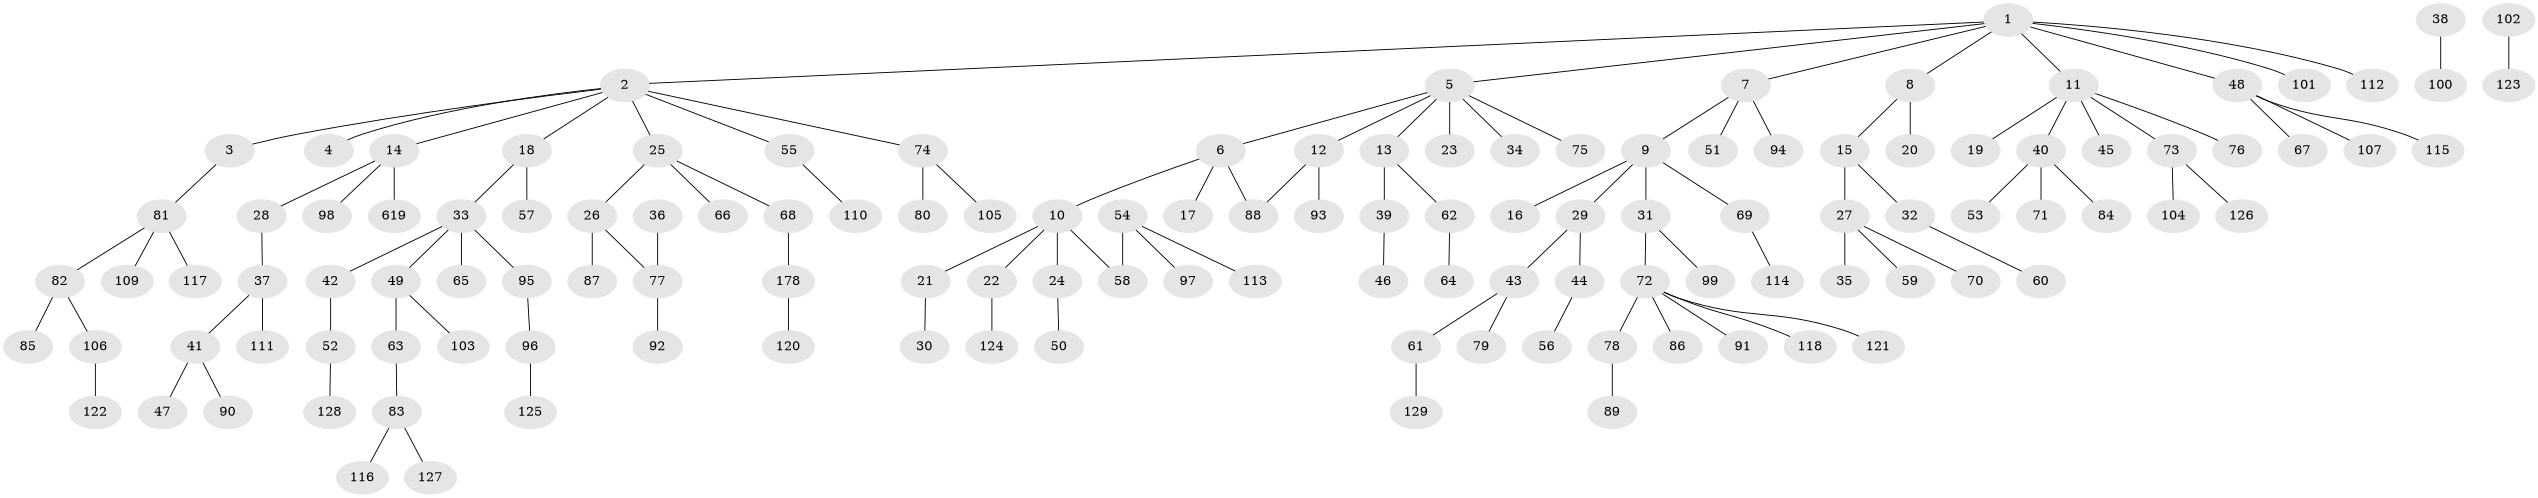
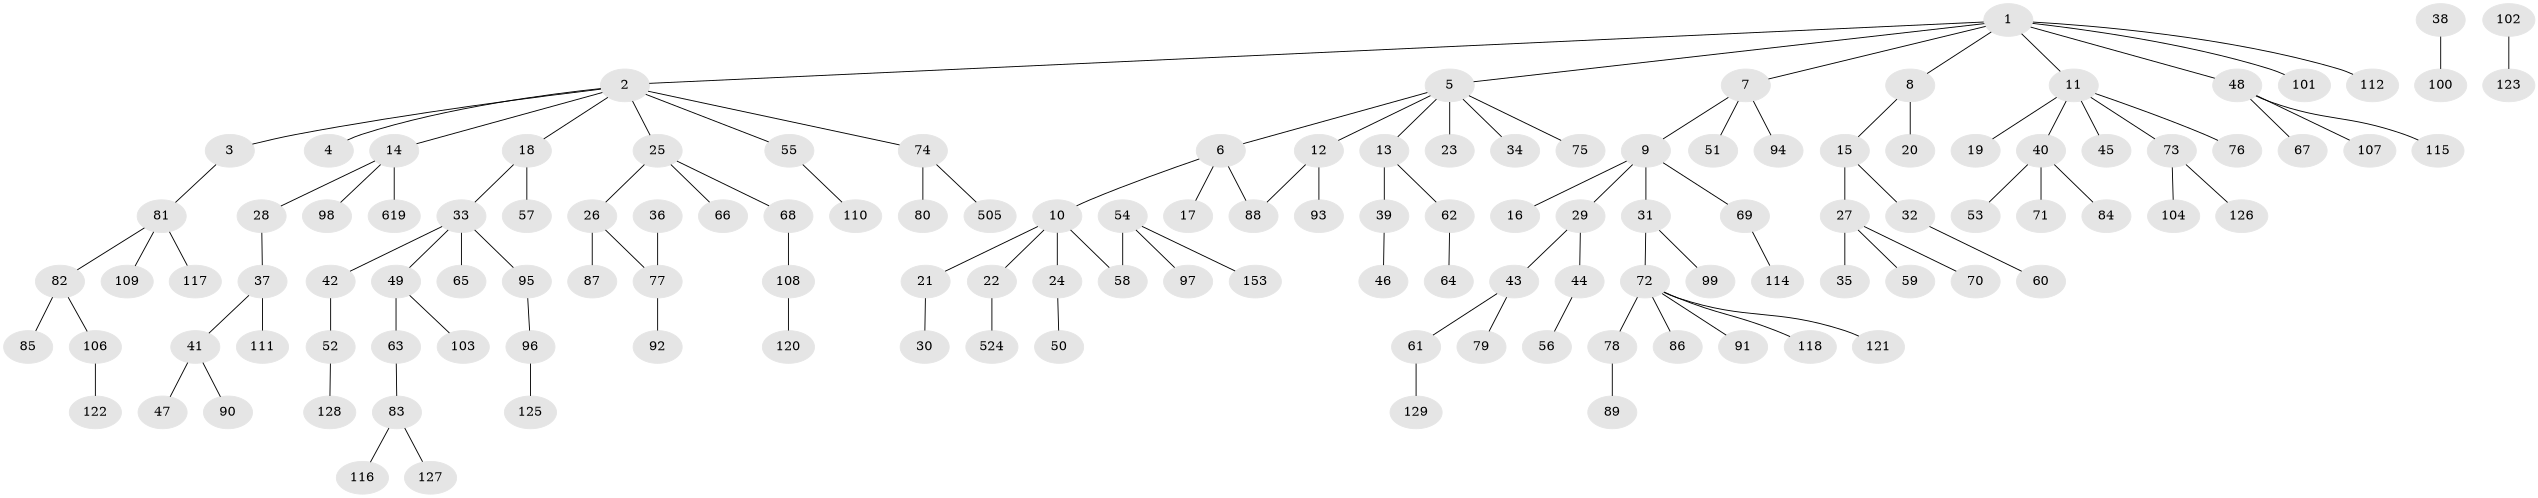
(990, 216) -> (990, 216)
(788, 282) -> (788, 282)
(1255, 282) -> (1255, 282)
(992, 347) -> (992, 347)
